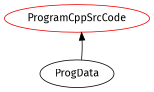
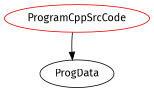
(82, 50) -> (72, 42)
